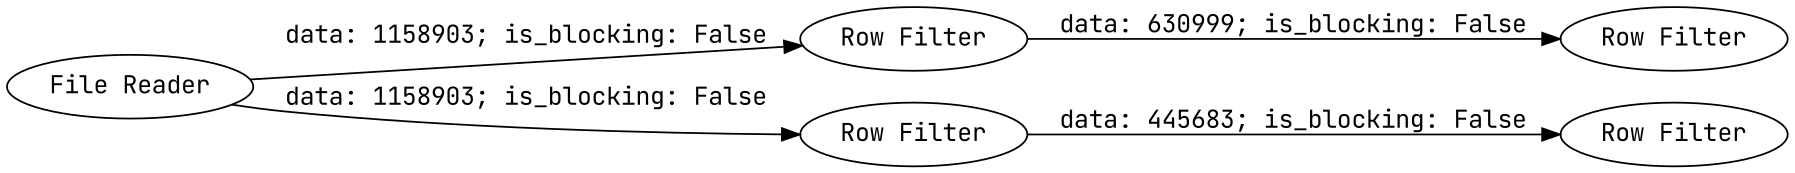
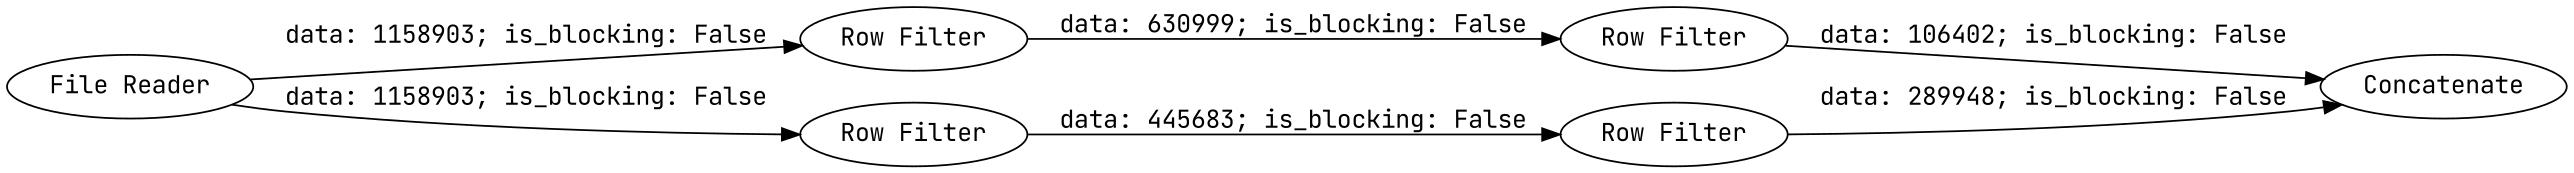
none -> (2444, 87)
